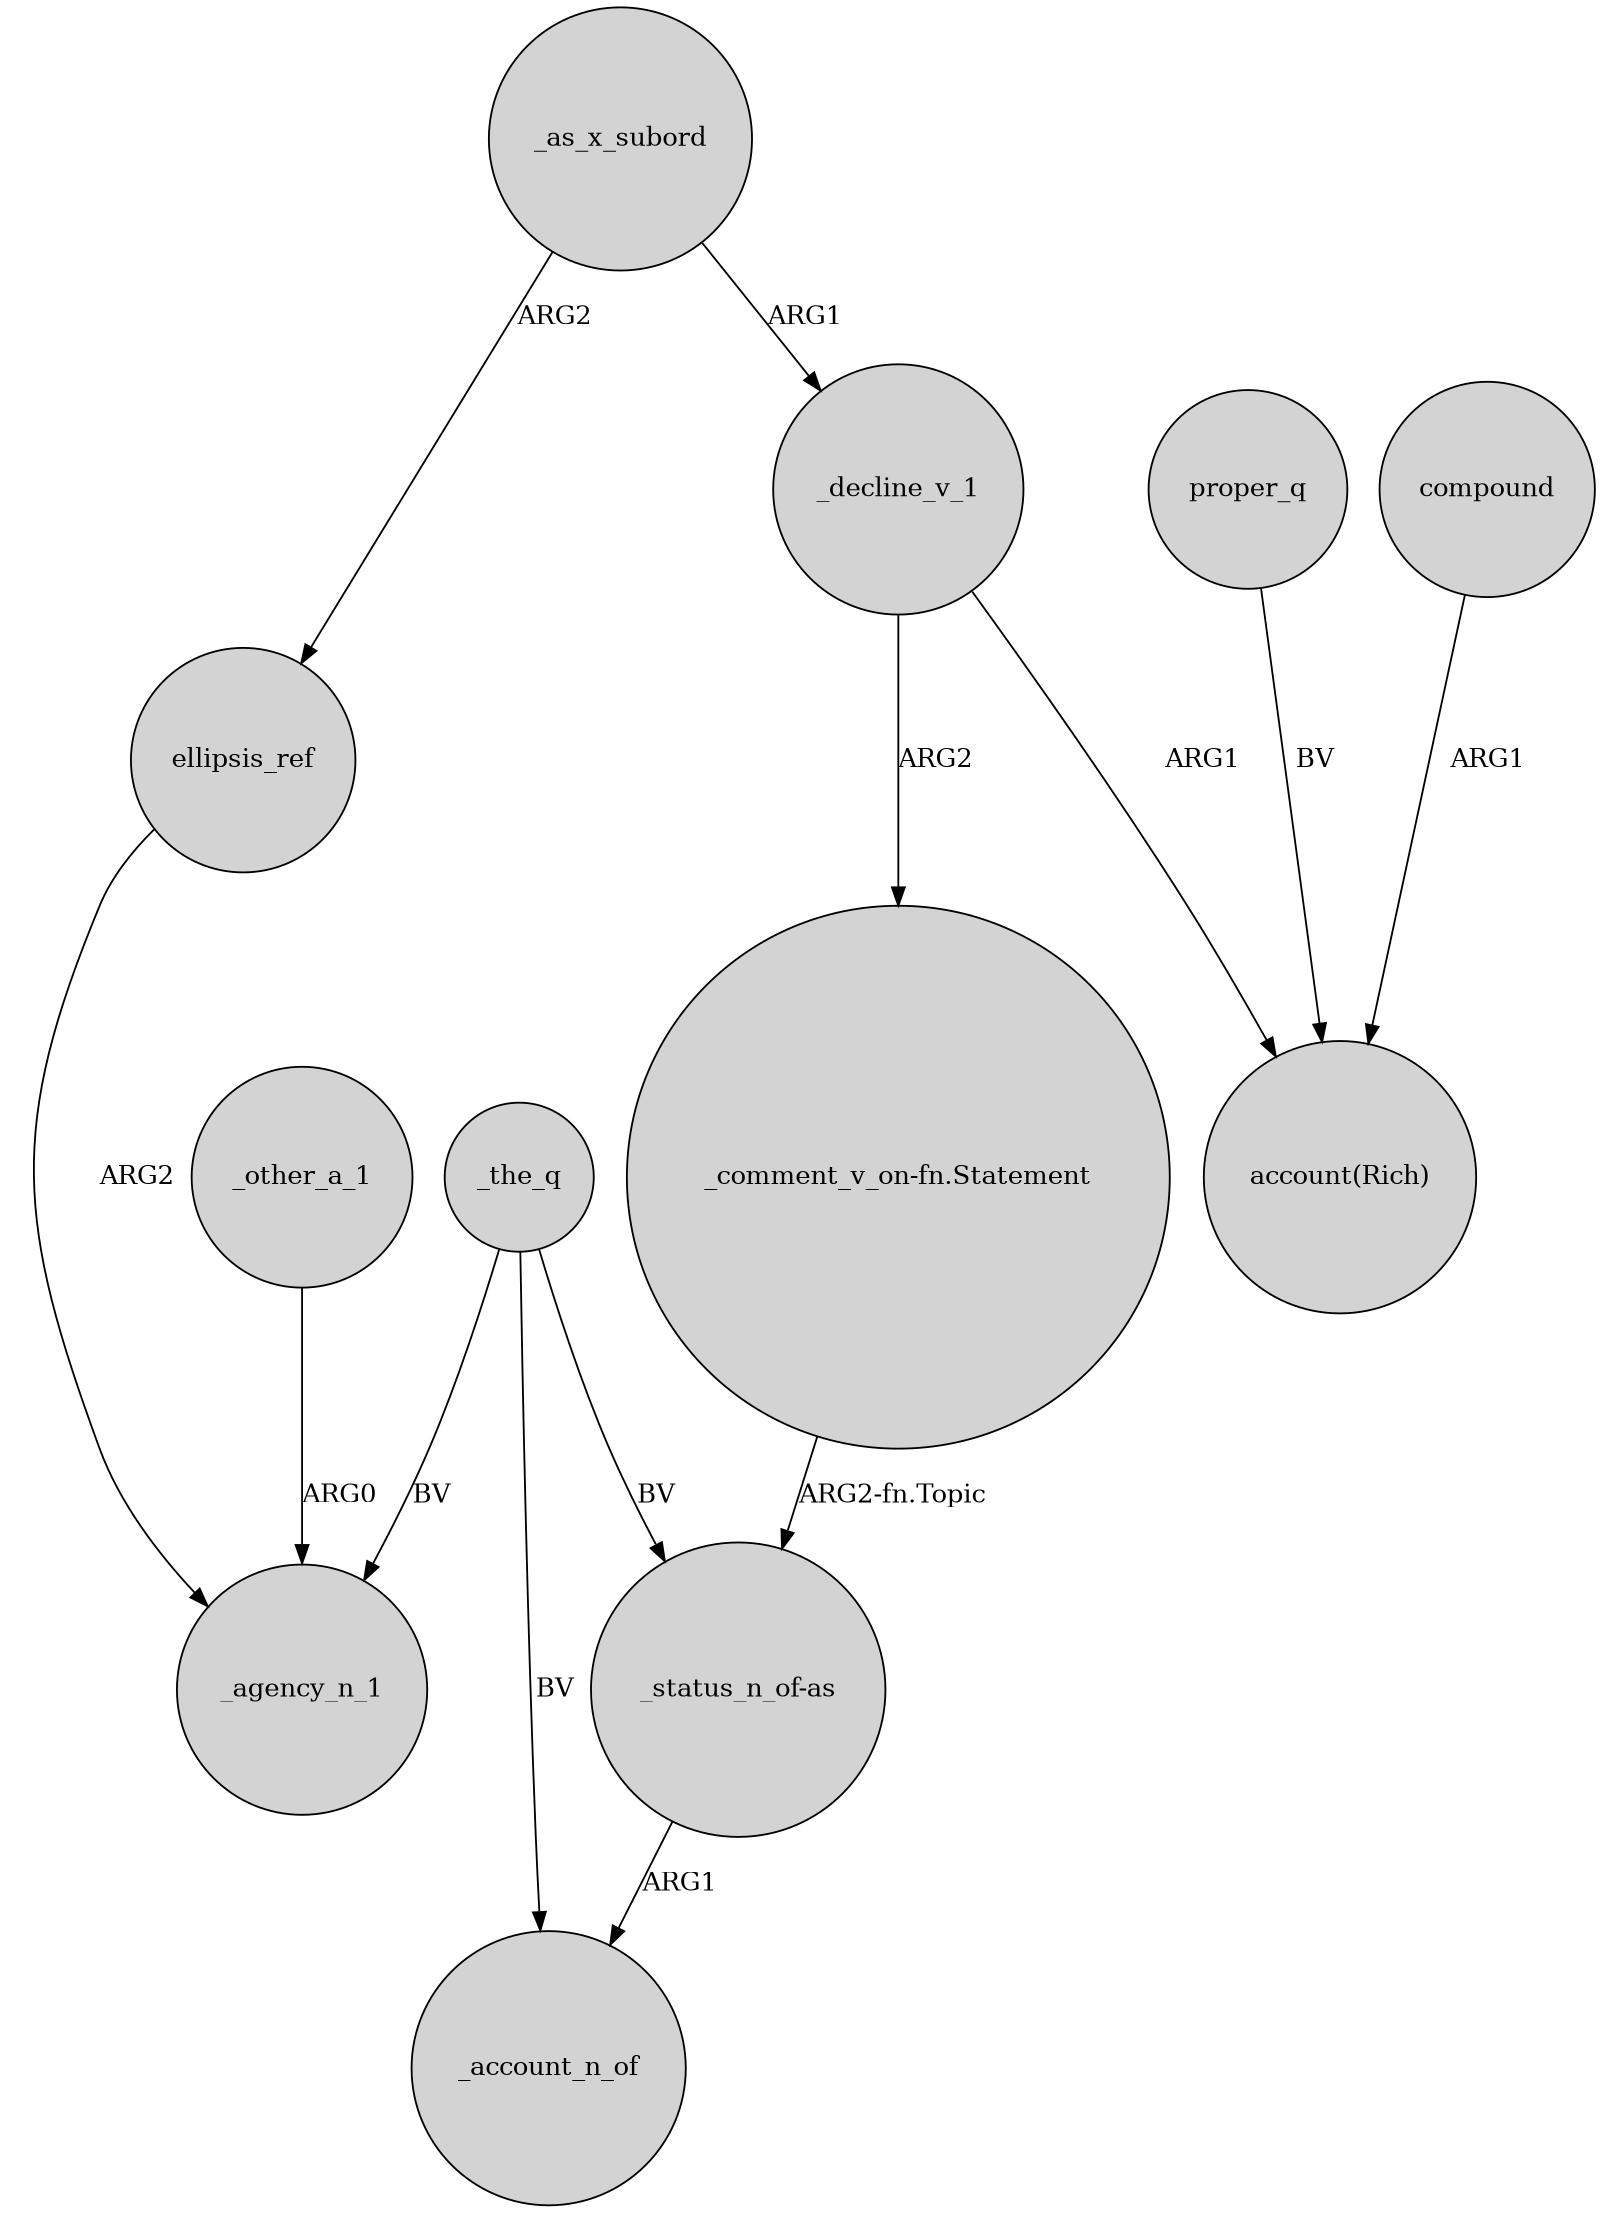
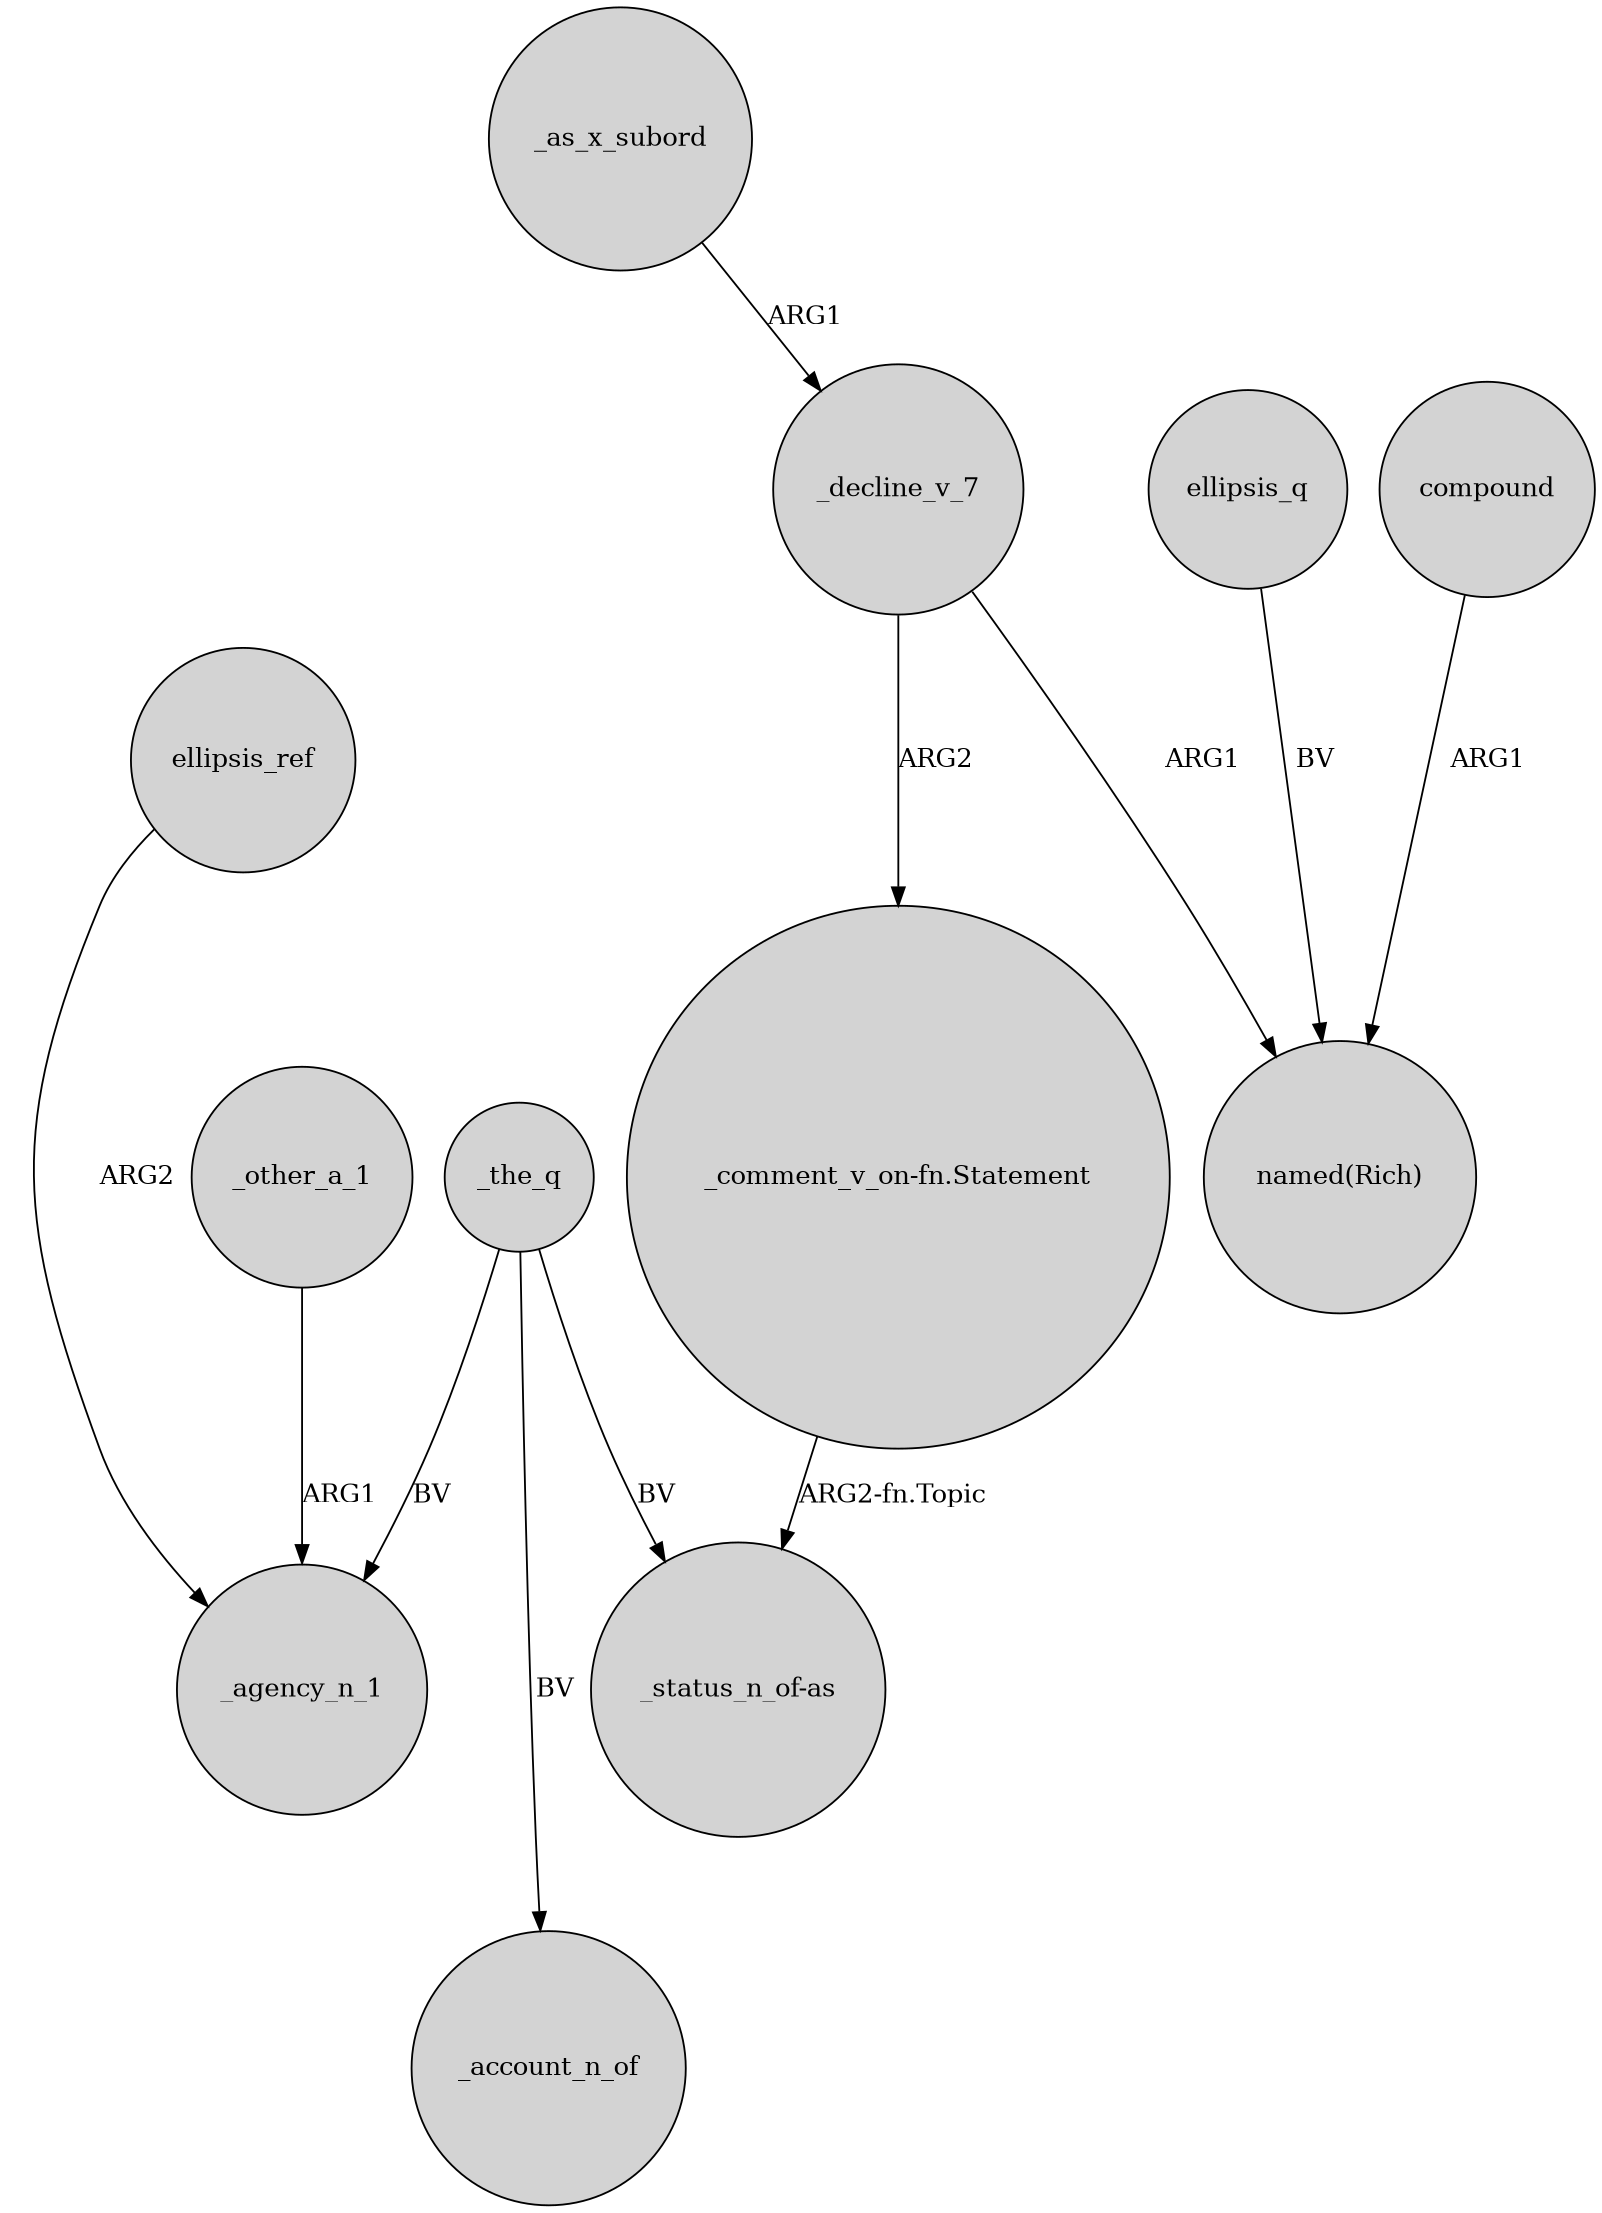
(432, 450) -> none
(898, 489) -> (898, 489)
(1248, 489) -> (1248, 489)
(1340, 1177) -> (1340, 1177)
(340, 1496) -> (340, 1496)
(646, 1875) -> none
